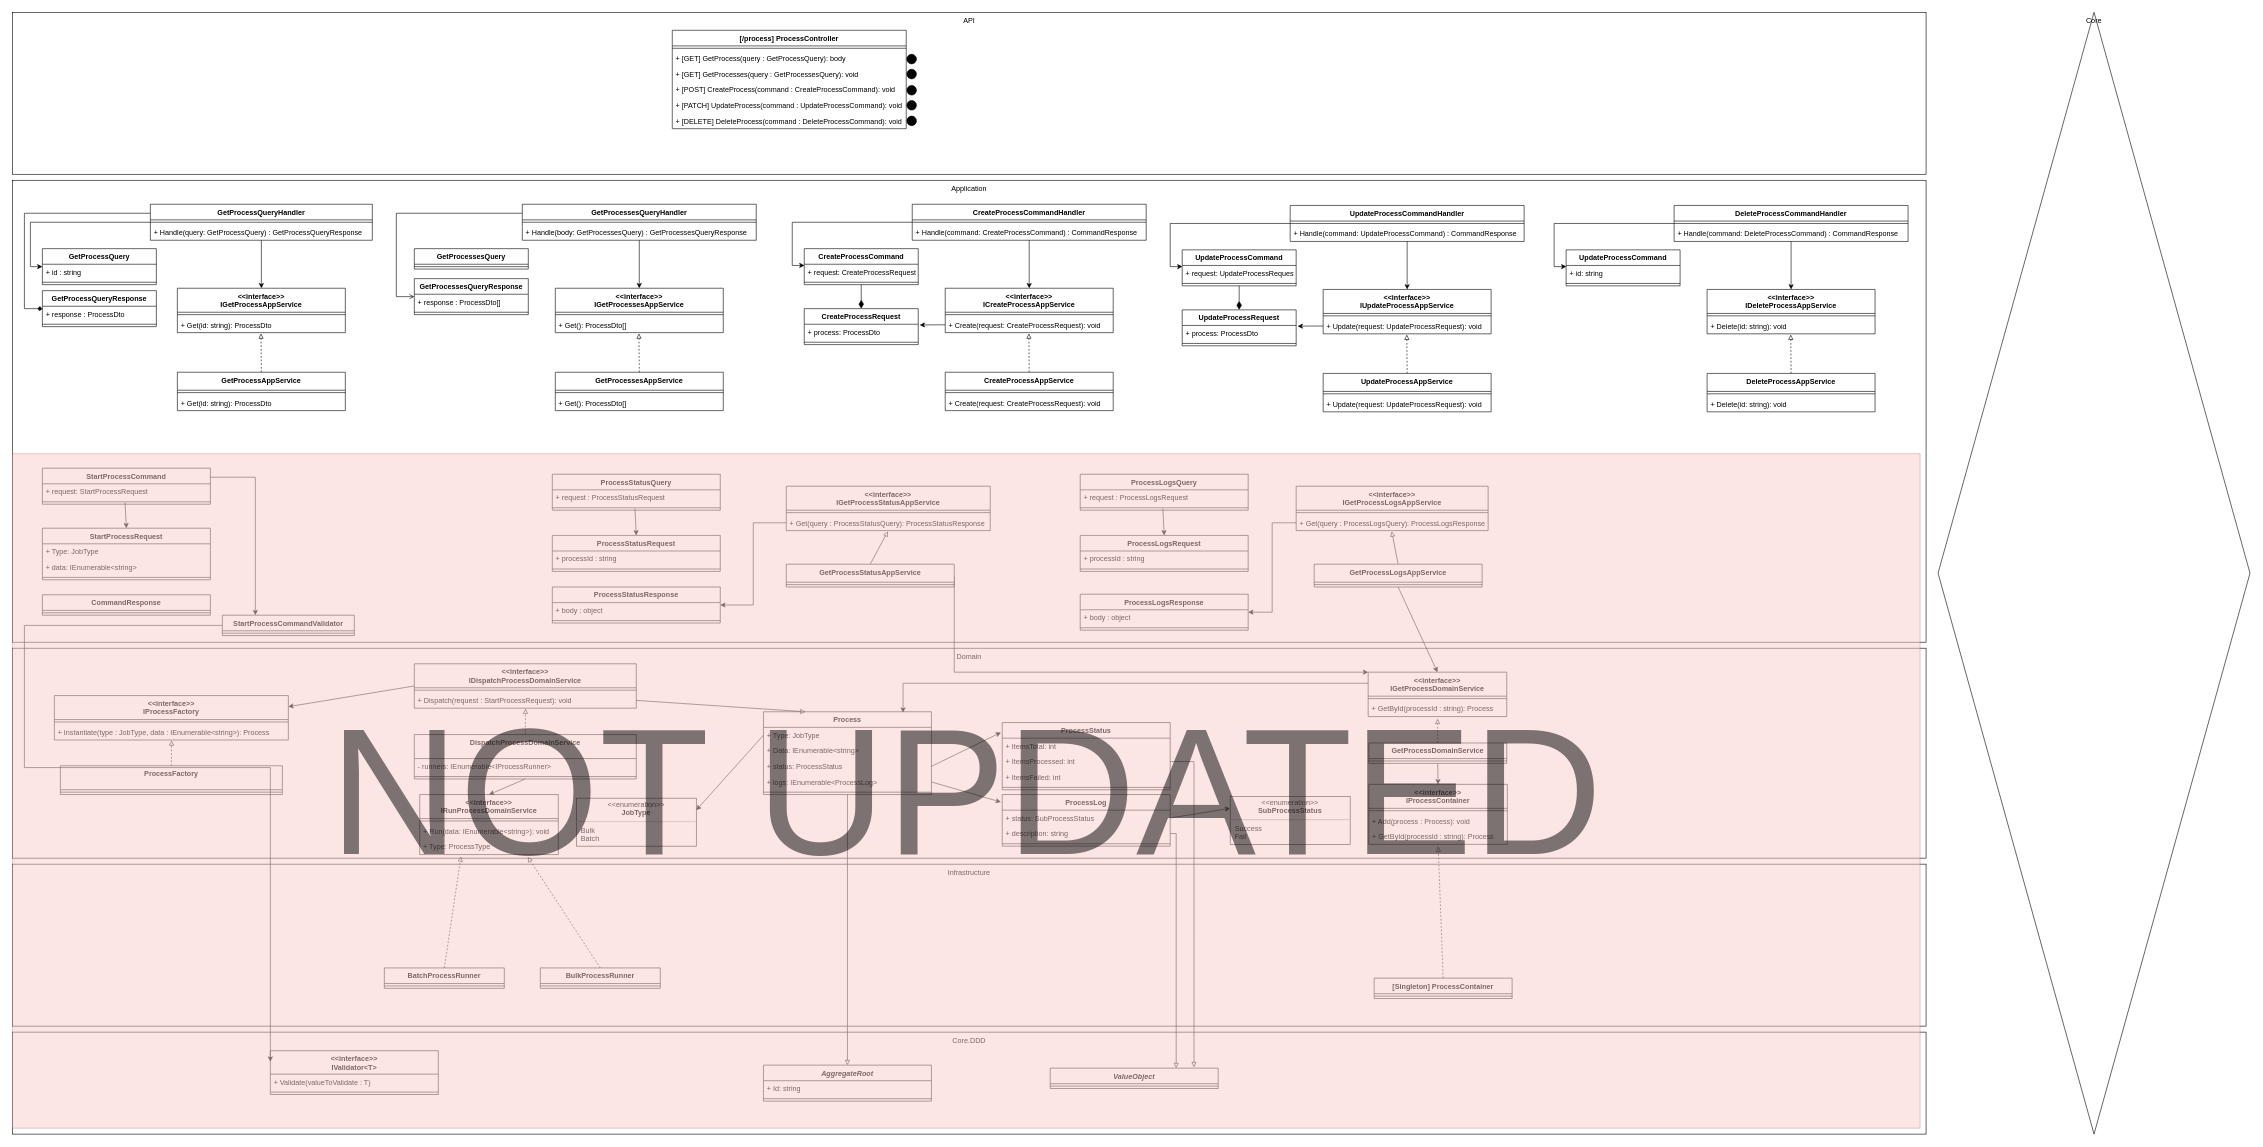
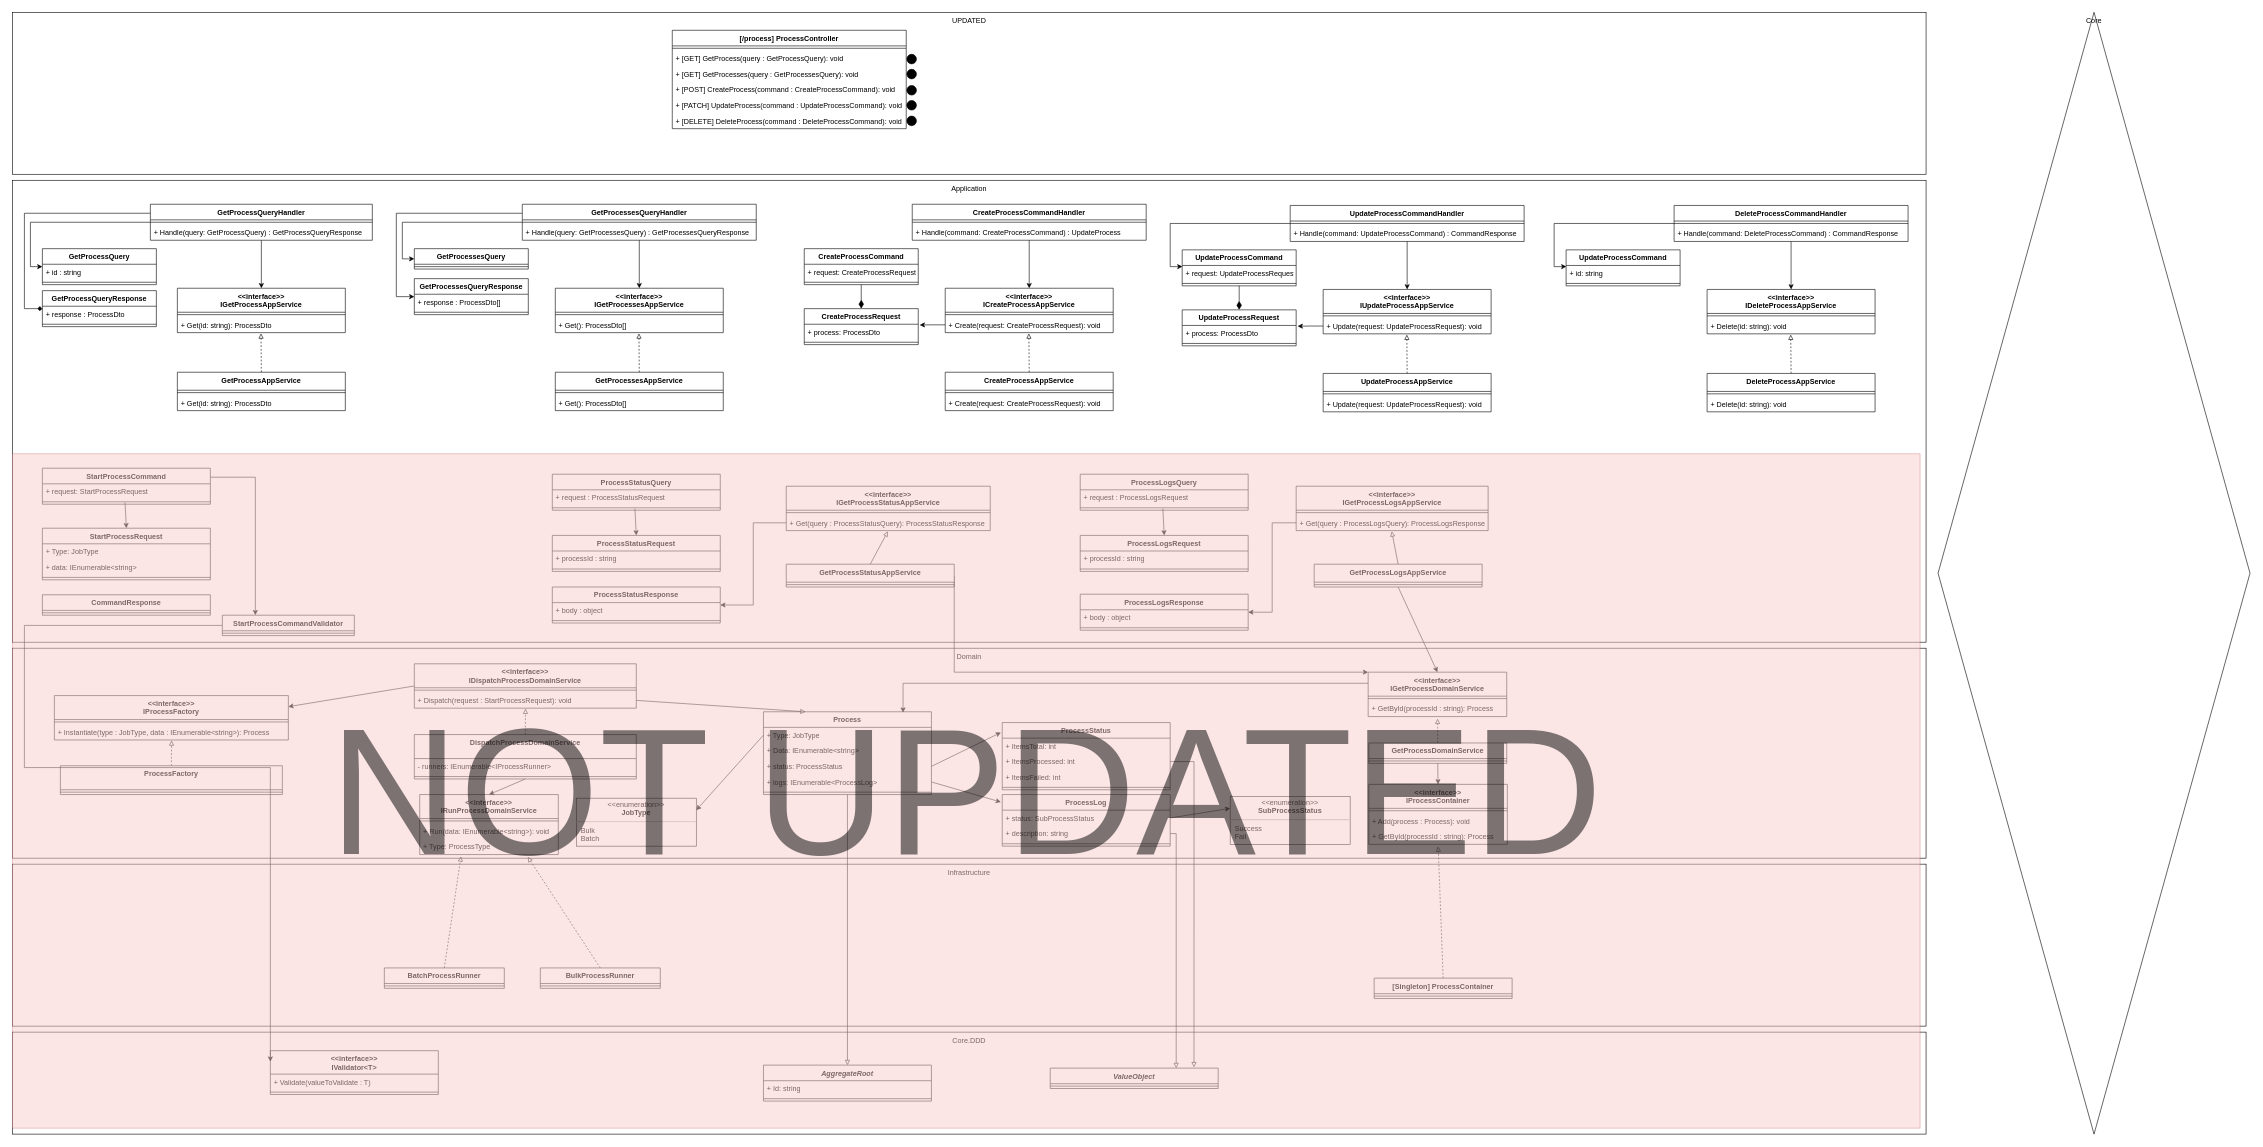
(969, 21) -> (969, 21)
(768, 59) -> (767, 59)
(642, 233) -> (644, 233)
(1025, 233) -> (1021, 233)
none -> (404, 259)
(795, 265) -> none
(409, 297) -> (408, 297)
